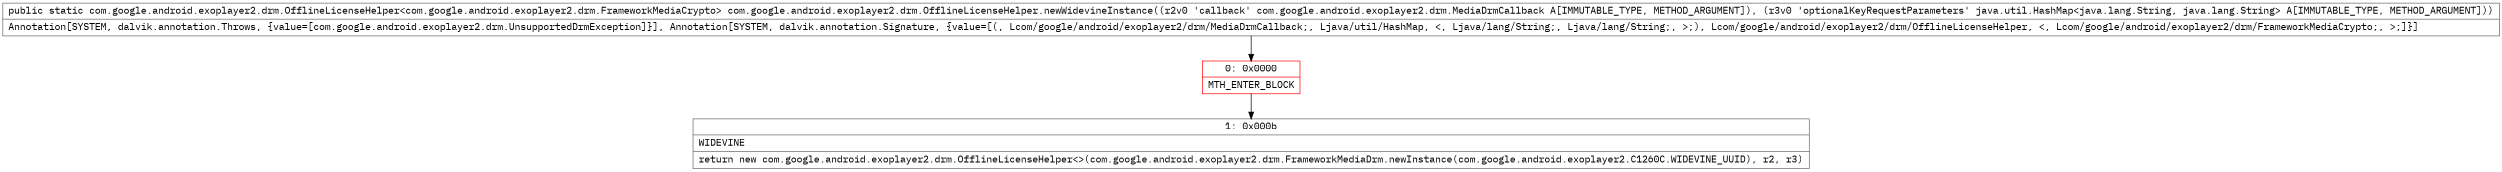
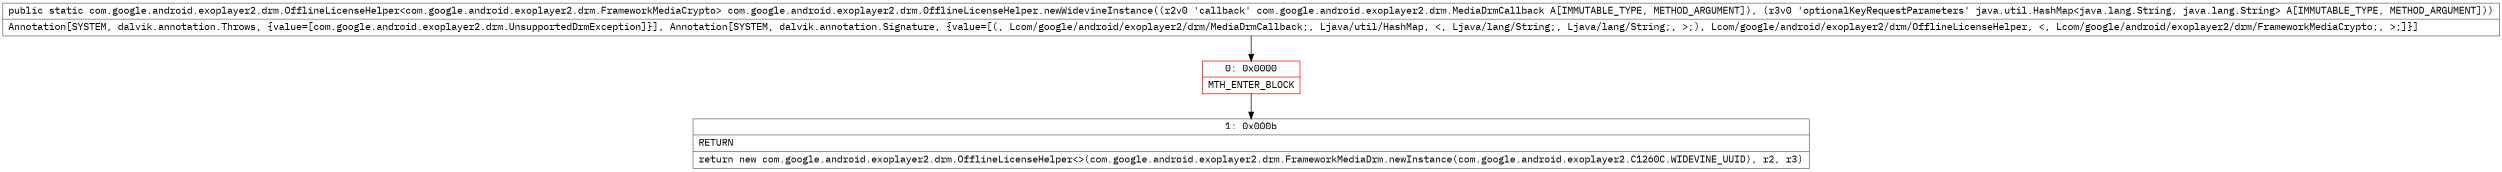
(722, 143) -> (716, 143)
